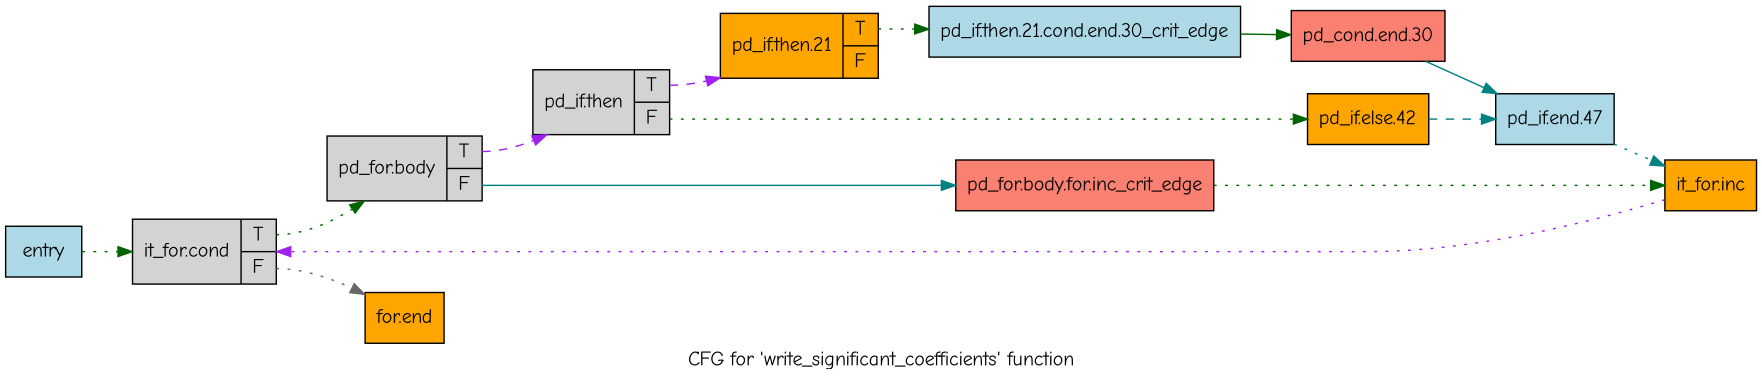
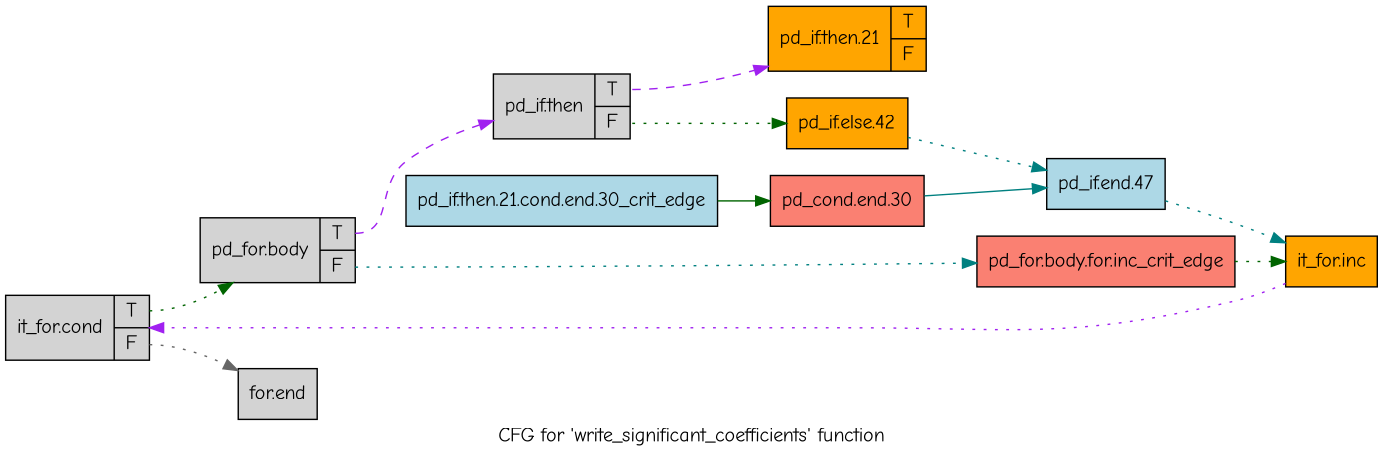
(896, 29) -> none
(1455, 119) -> (970, 152)
(712, 185) -> (659, 266)
(44, 252) -> none
(405, 318) -> (278, 394)
